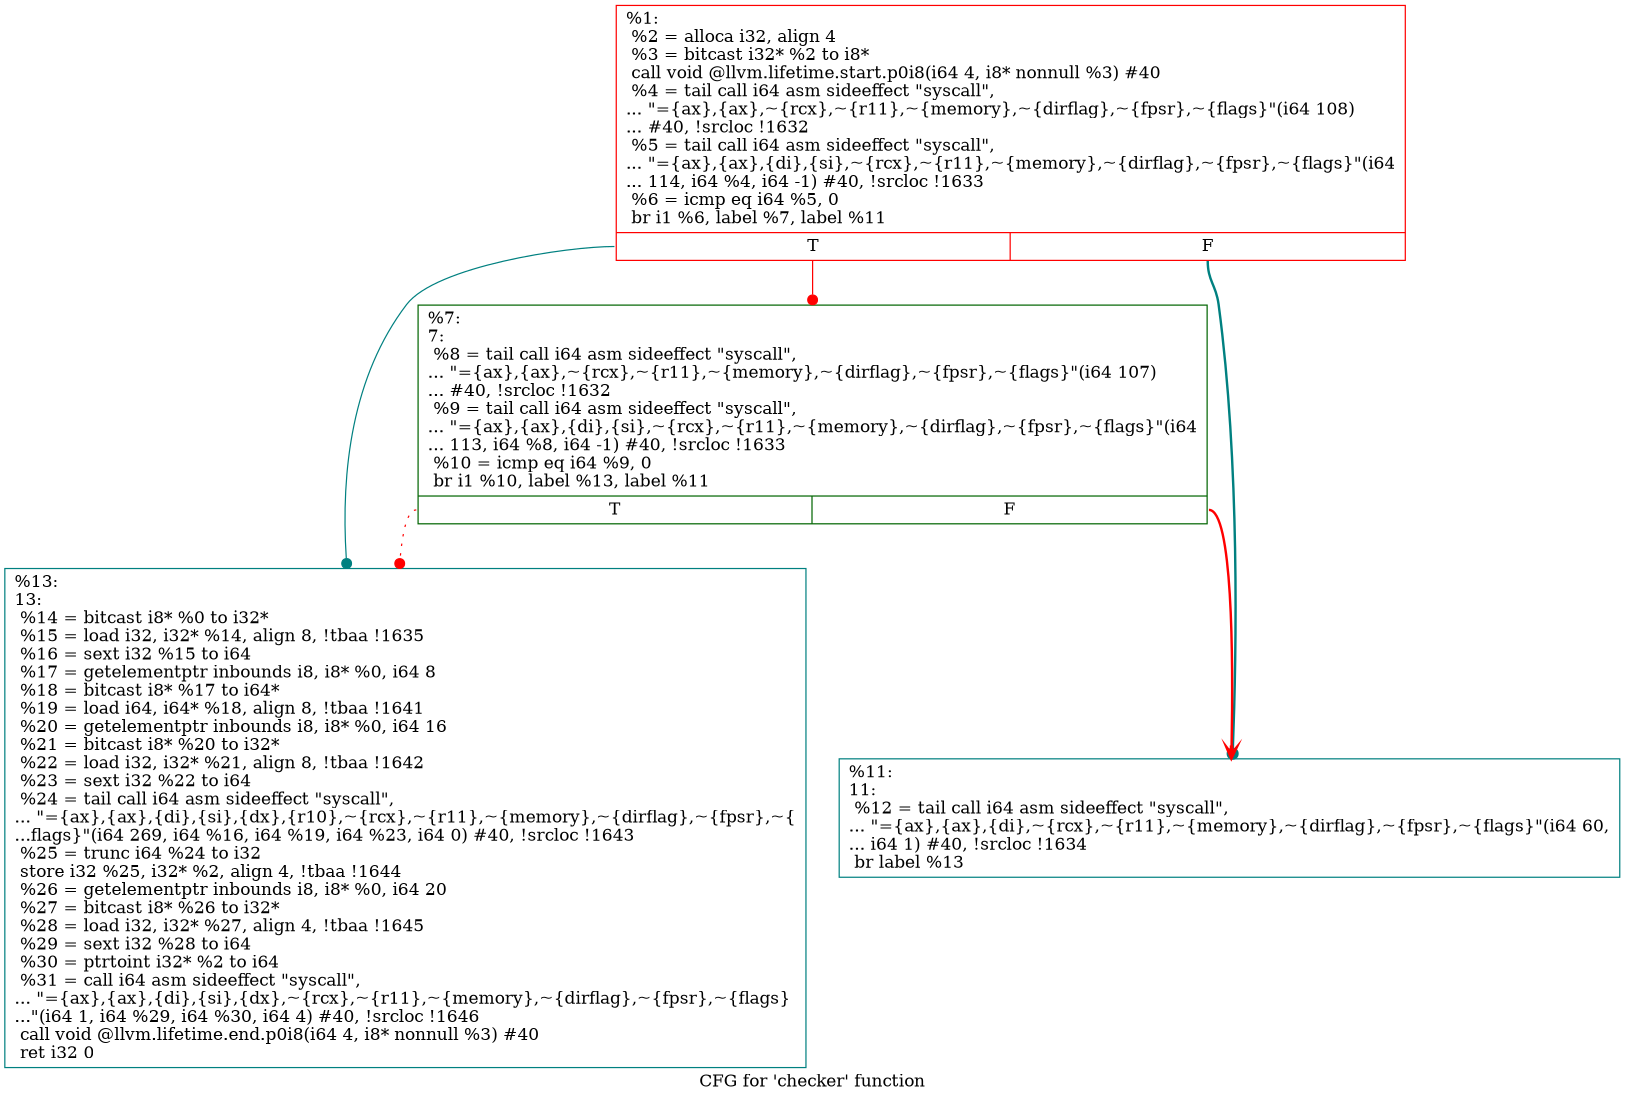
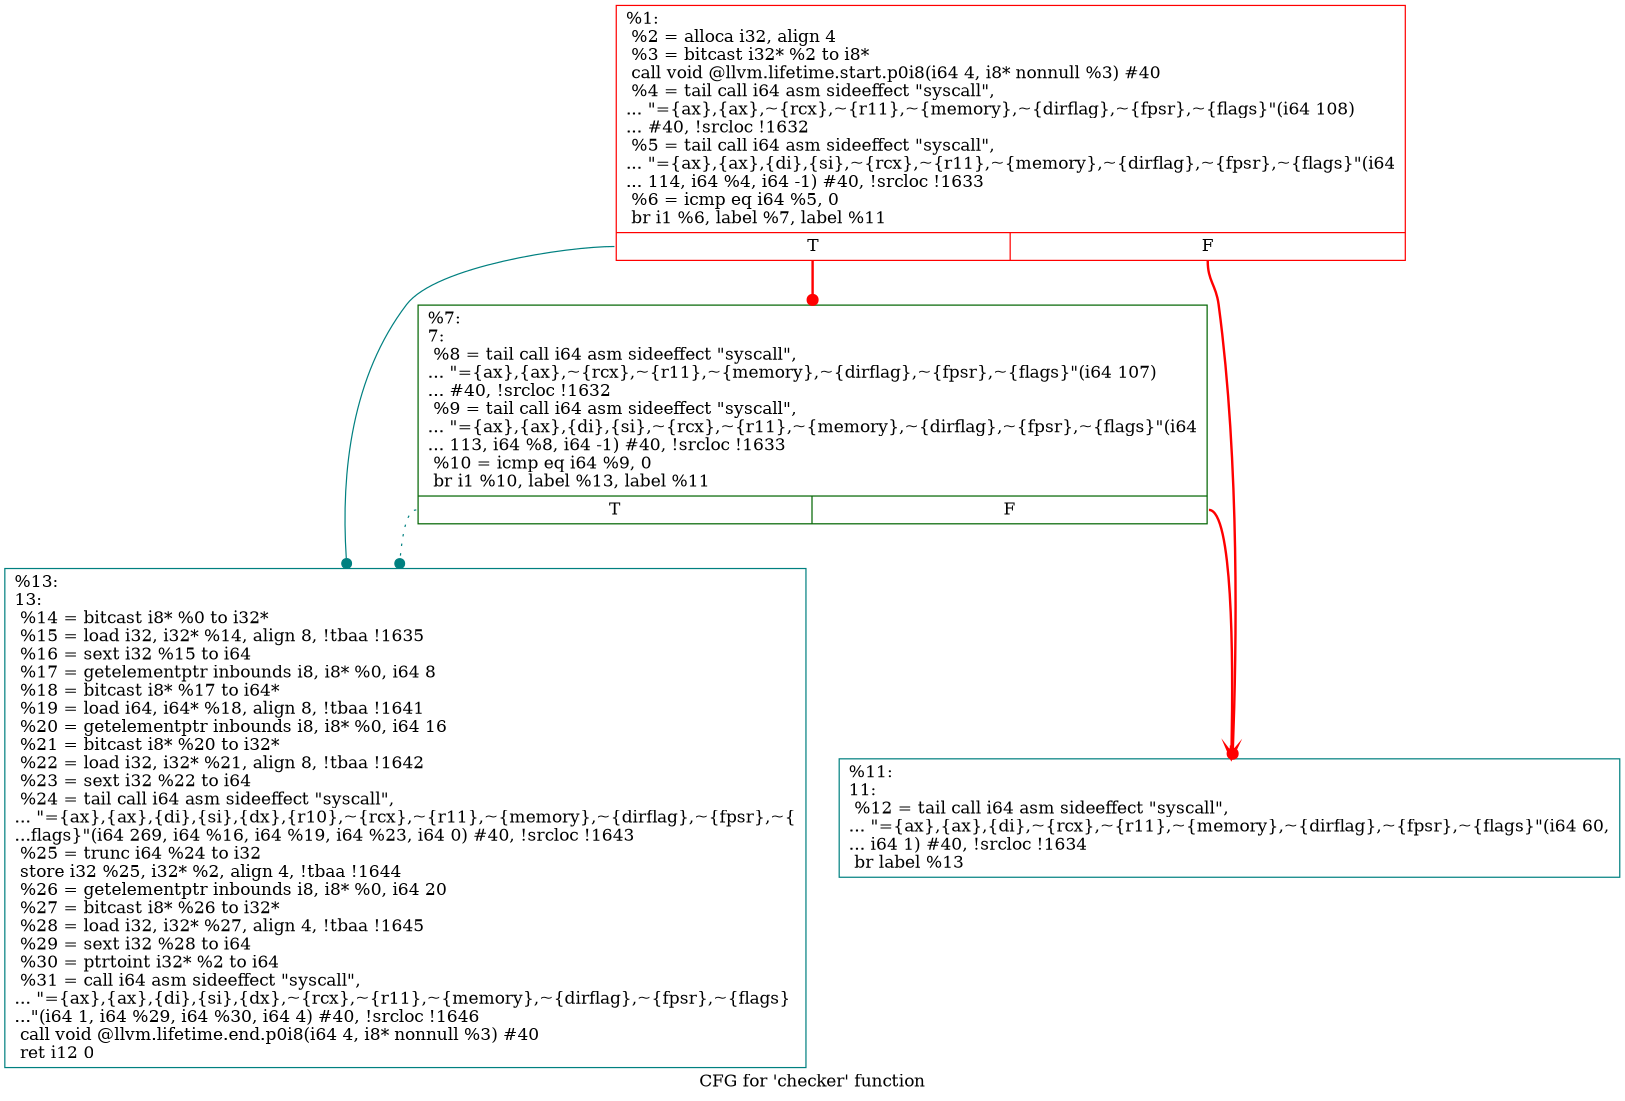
(813, 278) -> (813, 278)
(1234, 504) -> (1234, 504)
(404, 532) -> (404, 532)
(55, 1053) -> (55, 1053)
